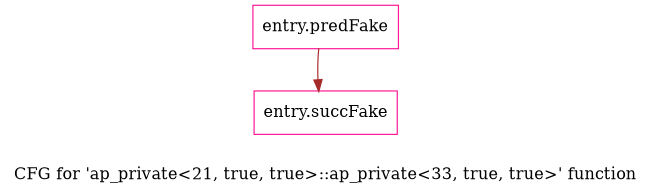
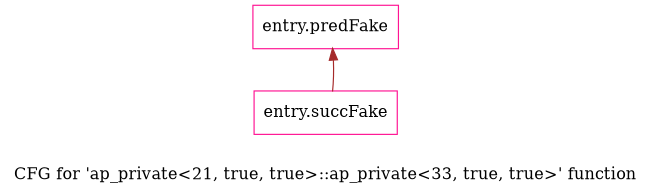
(318, 64) -> (334, 76)
